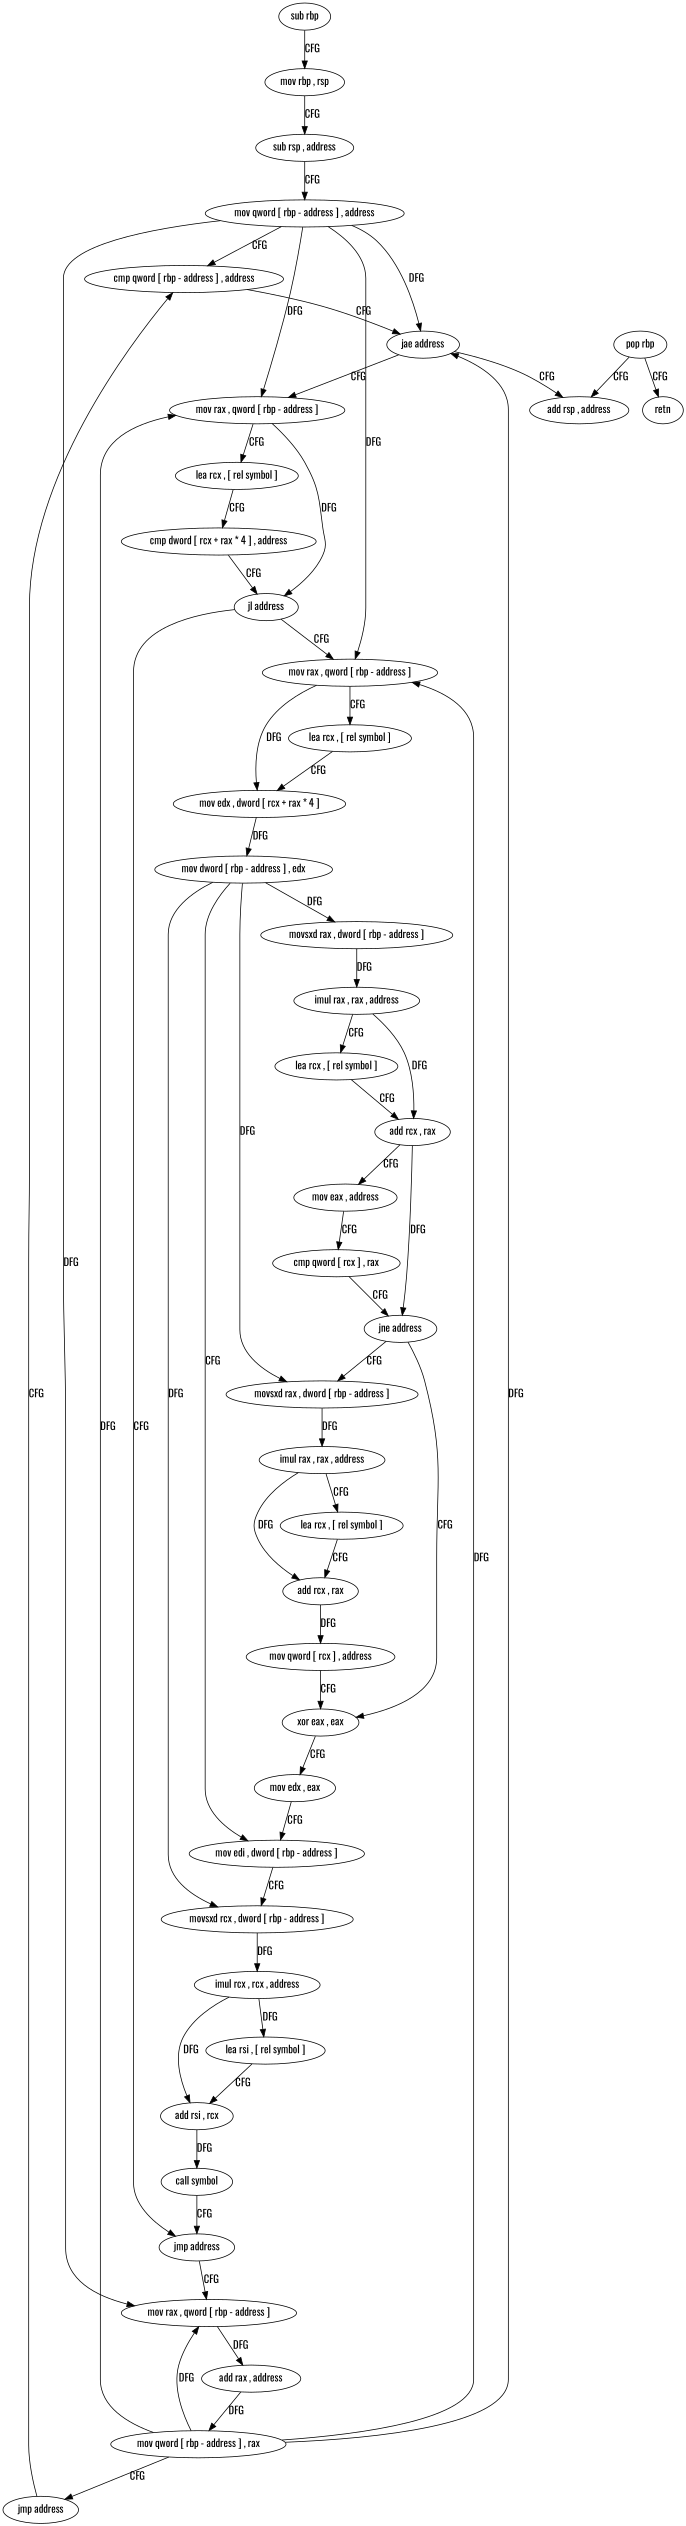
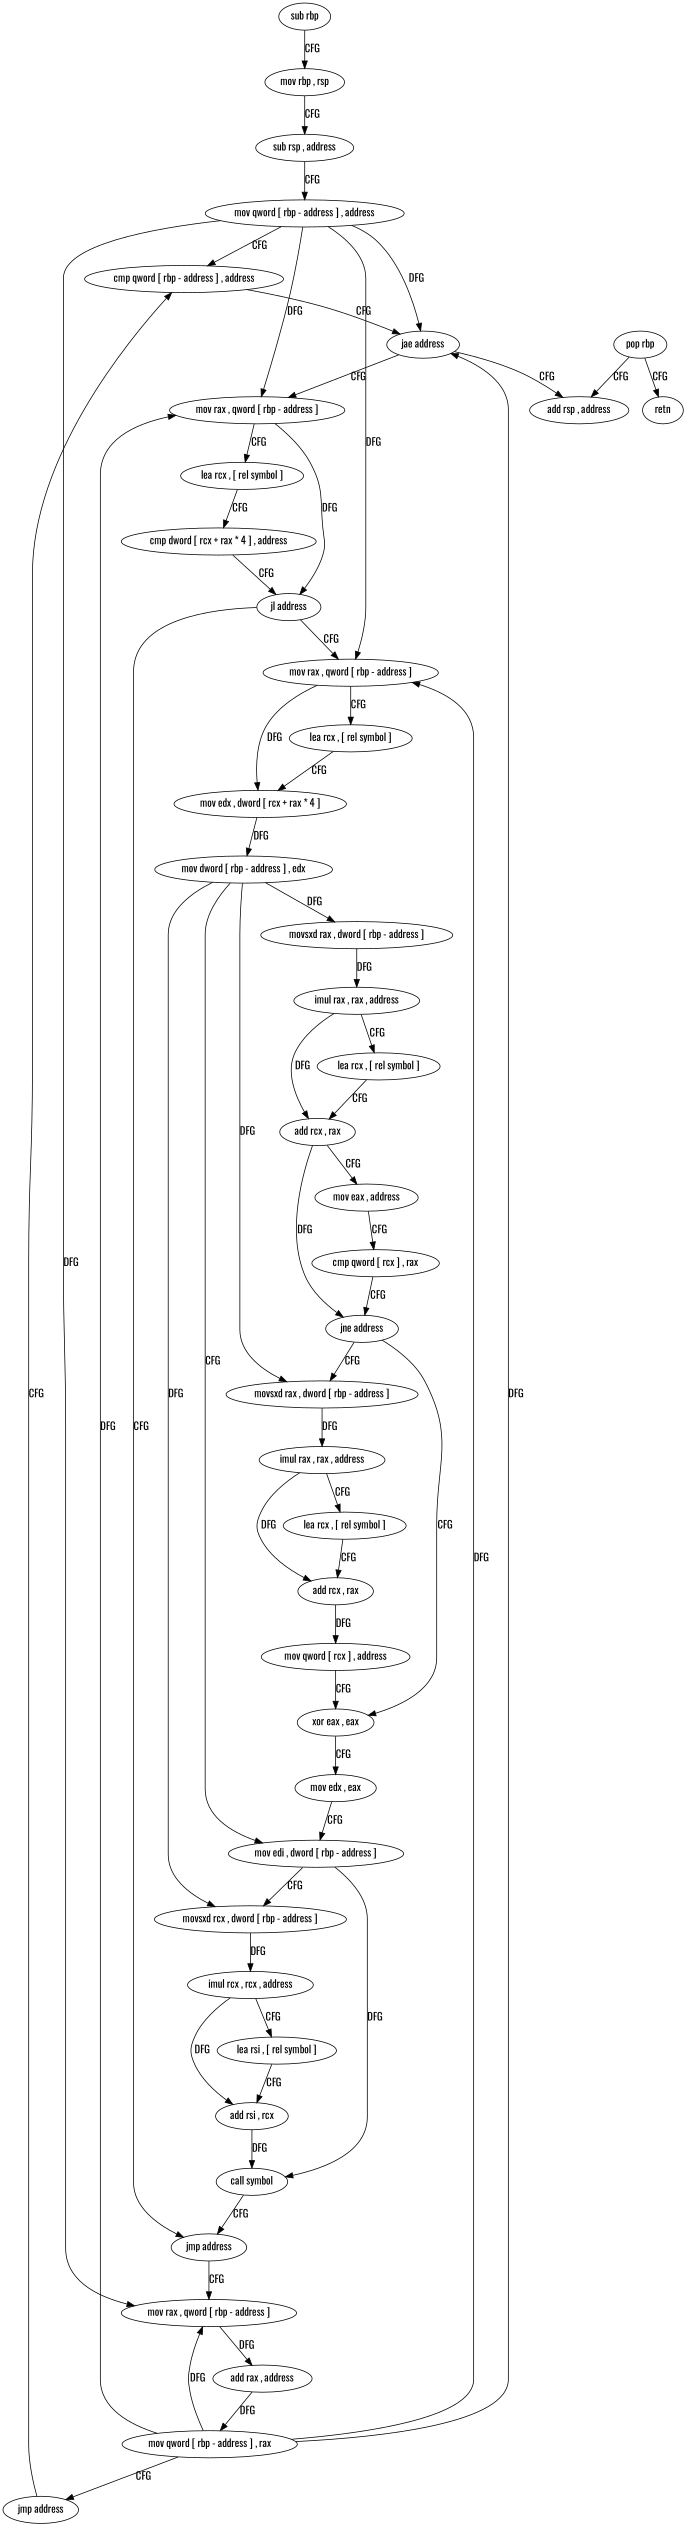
(270, 2018) -> (273, 2018)
none -> (367, 2037)
